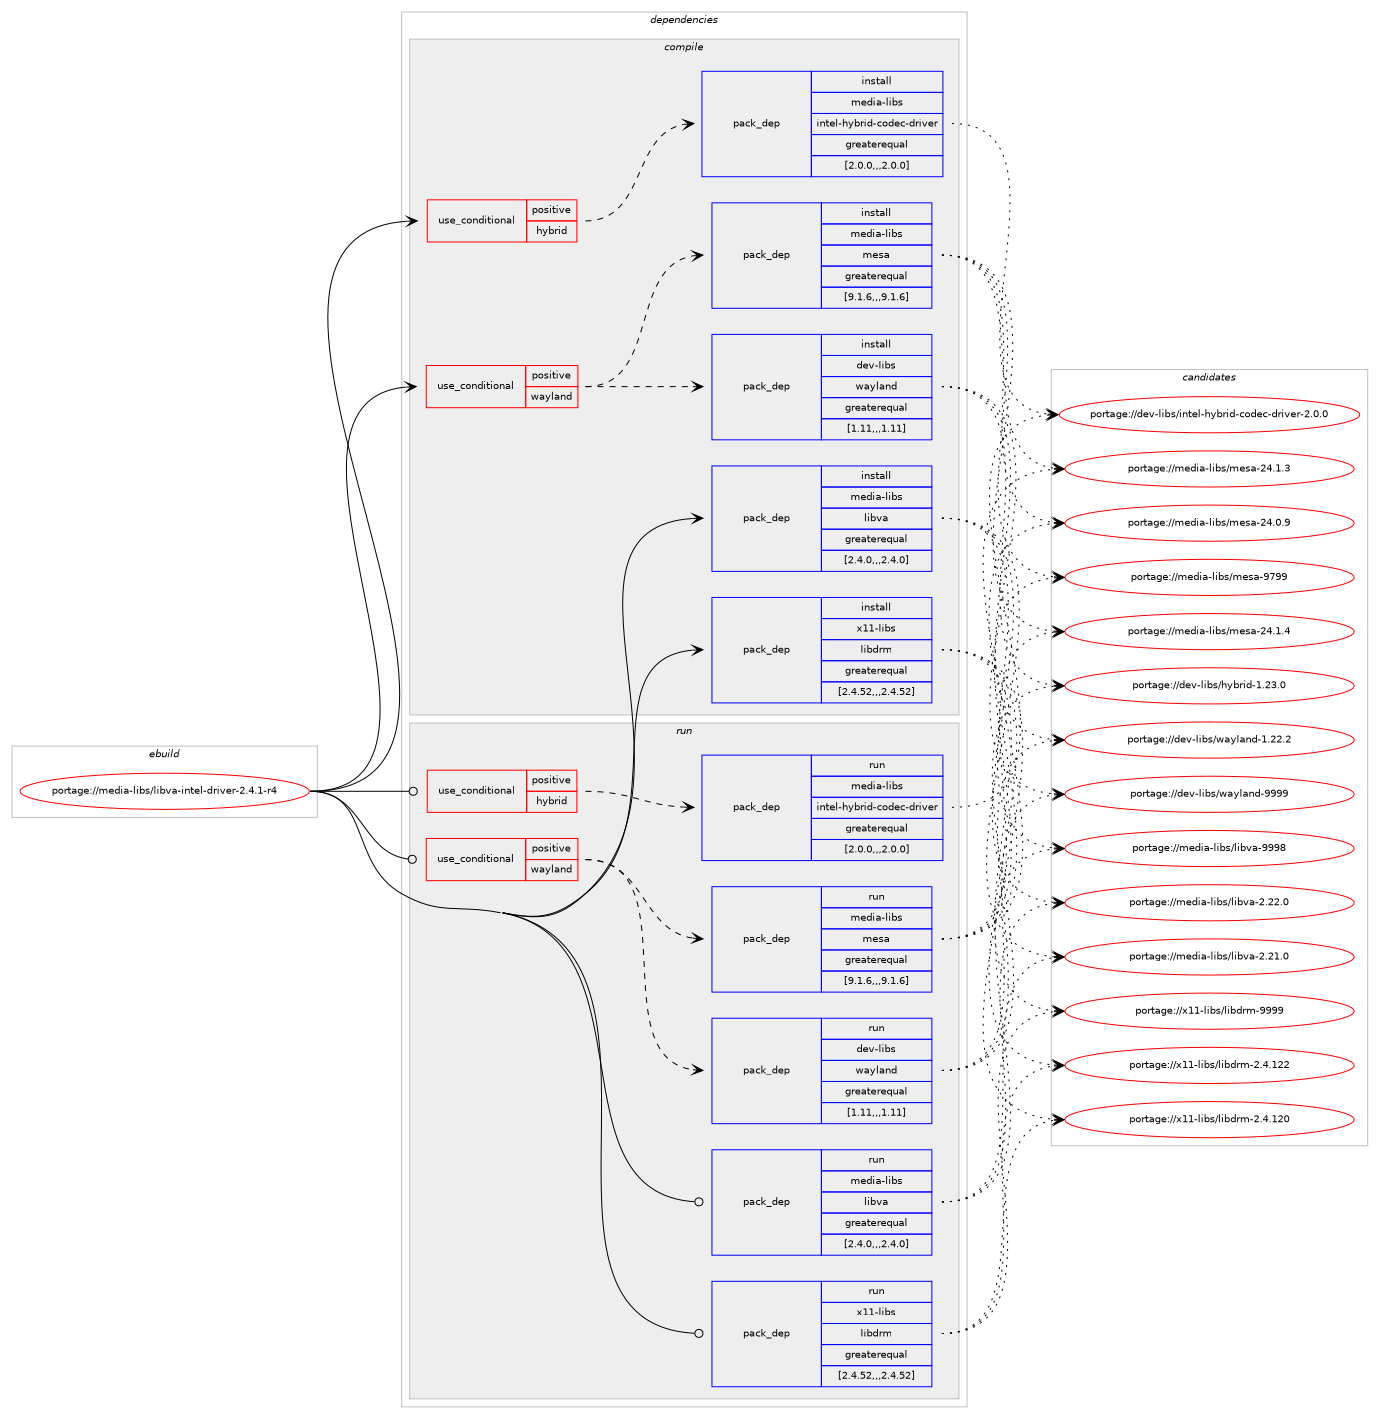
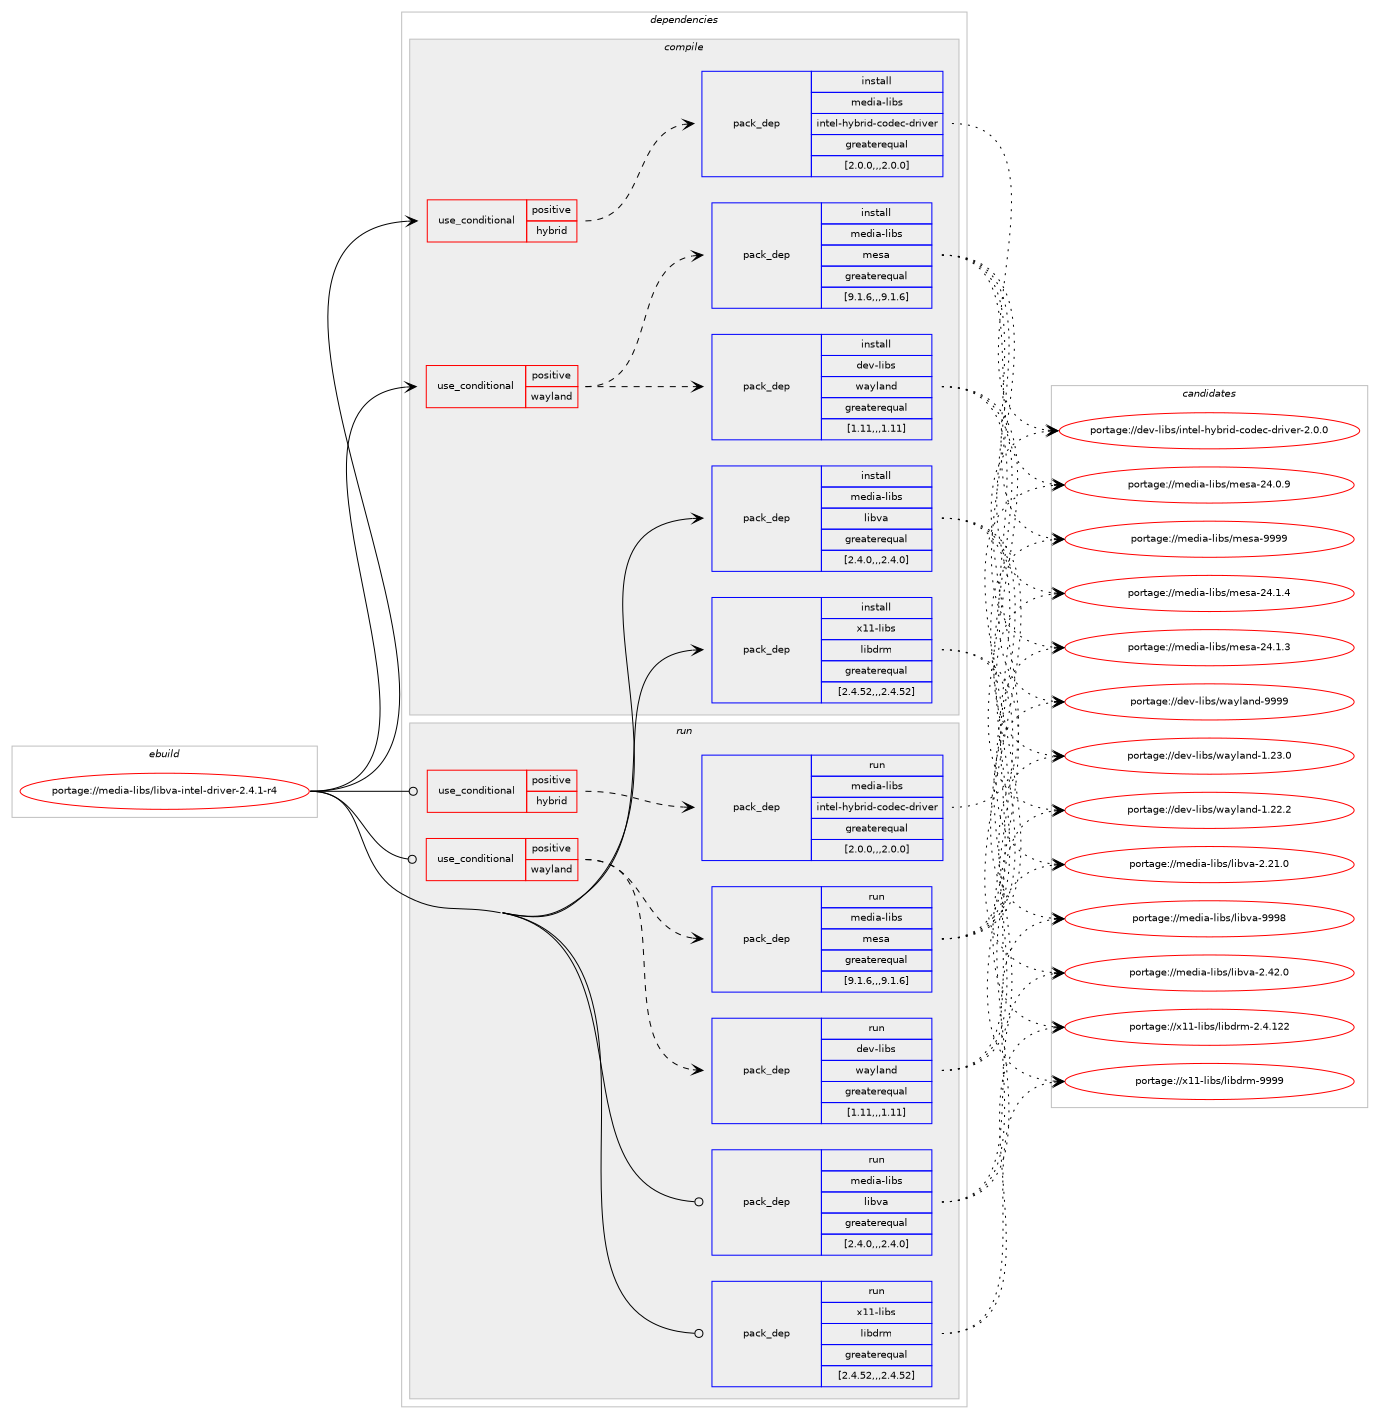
(1210, 577) -> (1210, 539)
(1210, 686) -> (1210, 756)
(1210, 903) -> (1210, 973)
(1210, 1120) -> none
